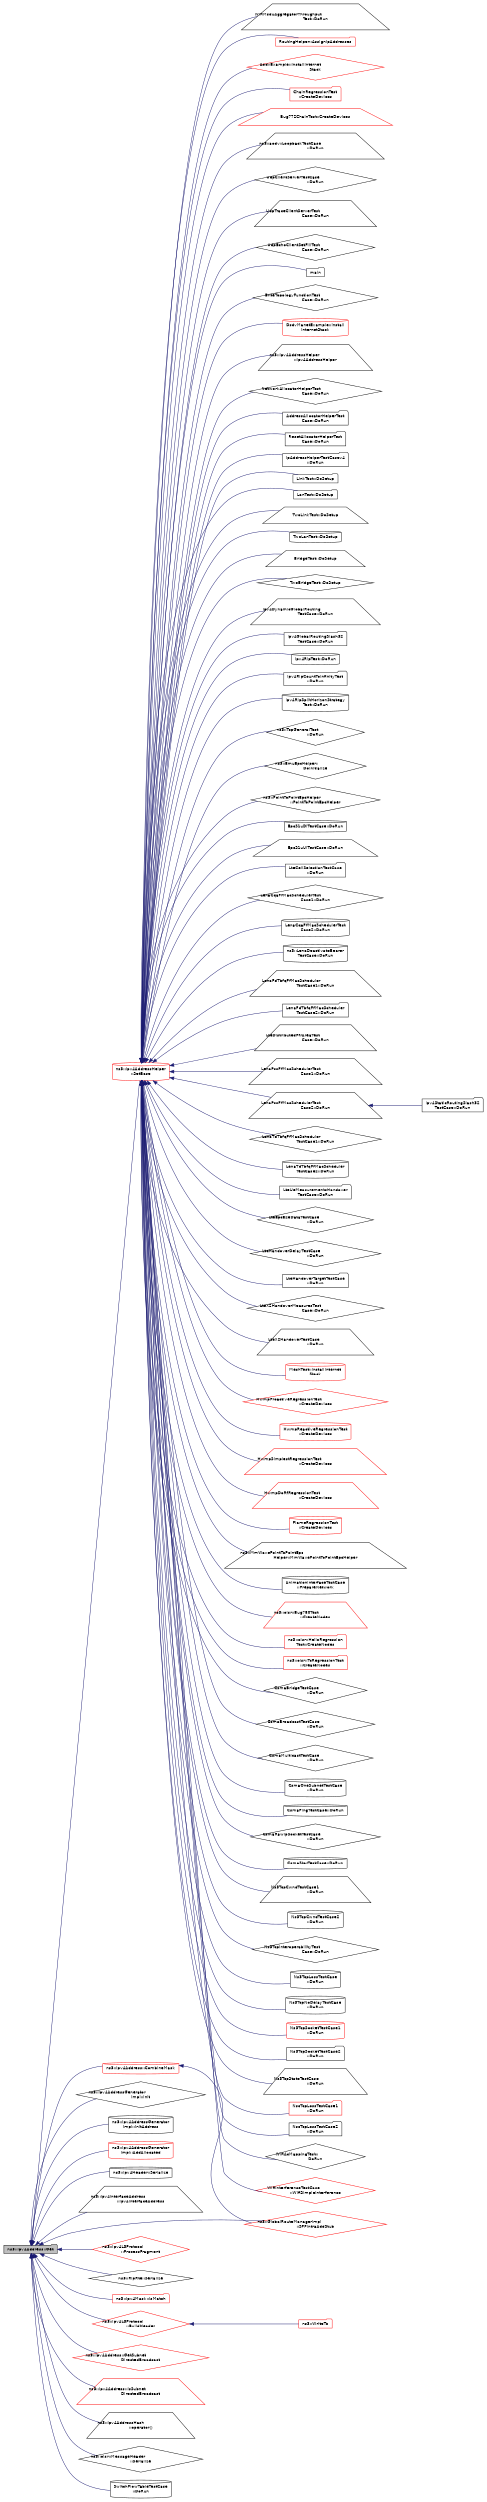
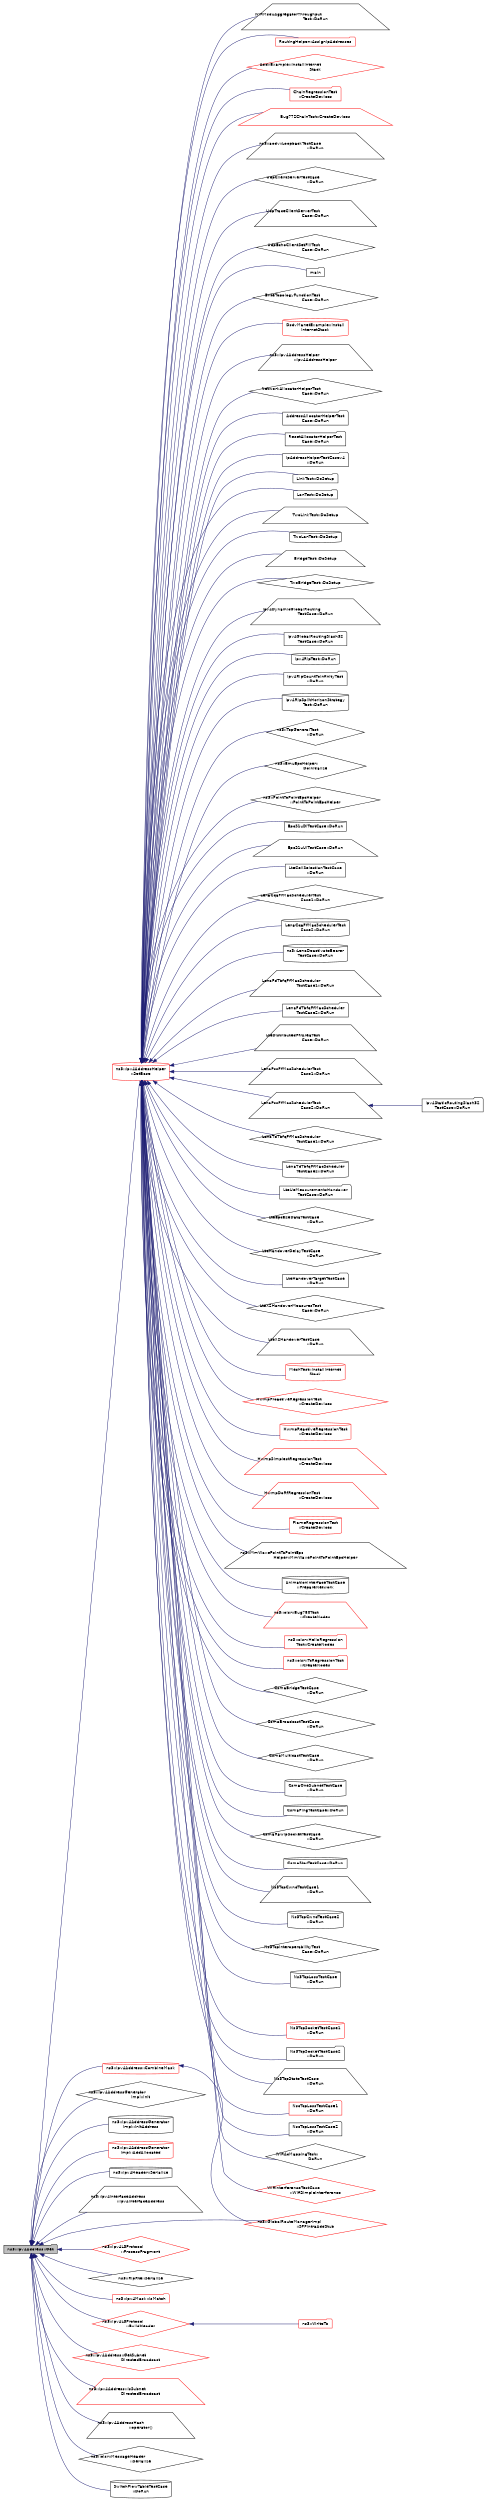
(315, 2005) -> none
